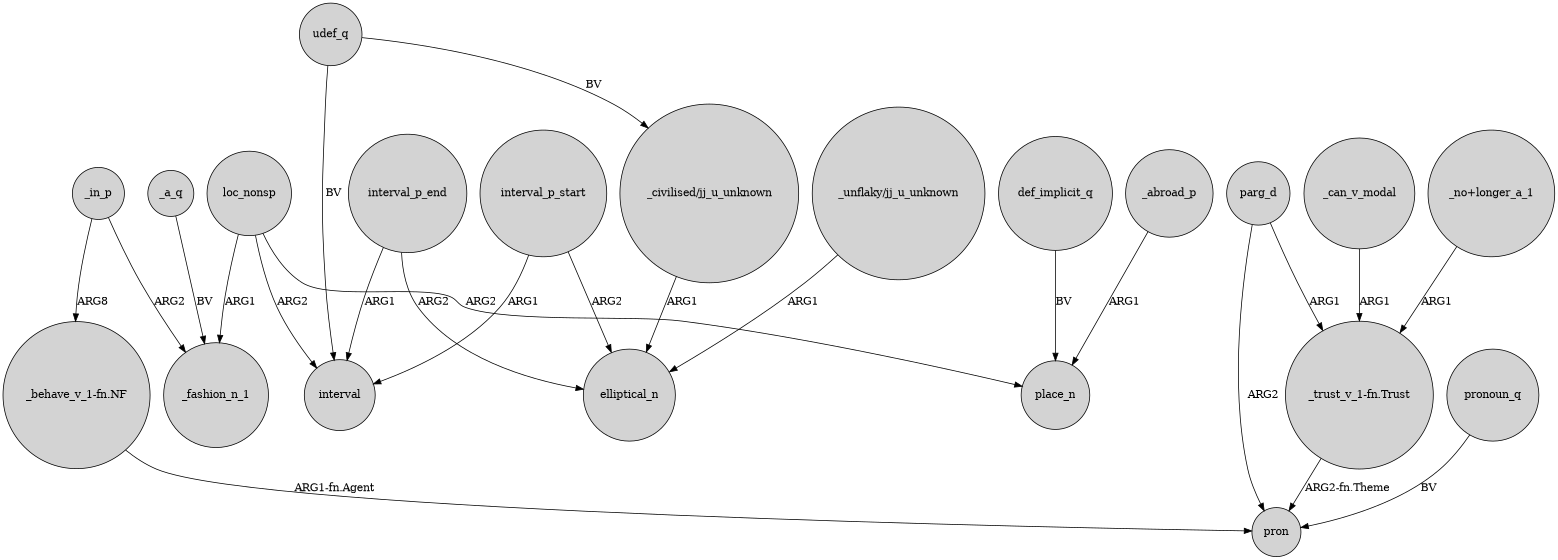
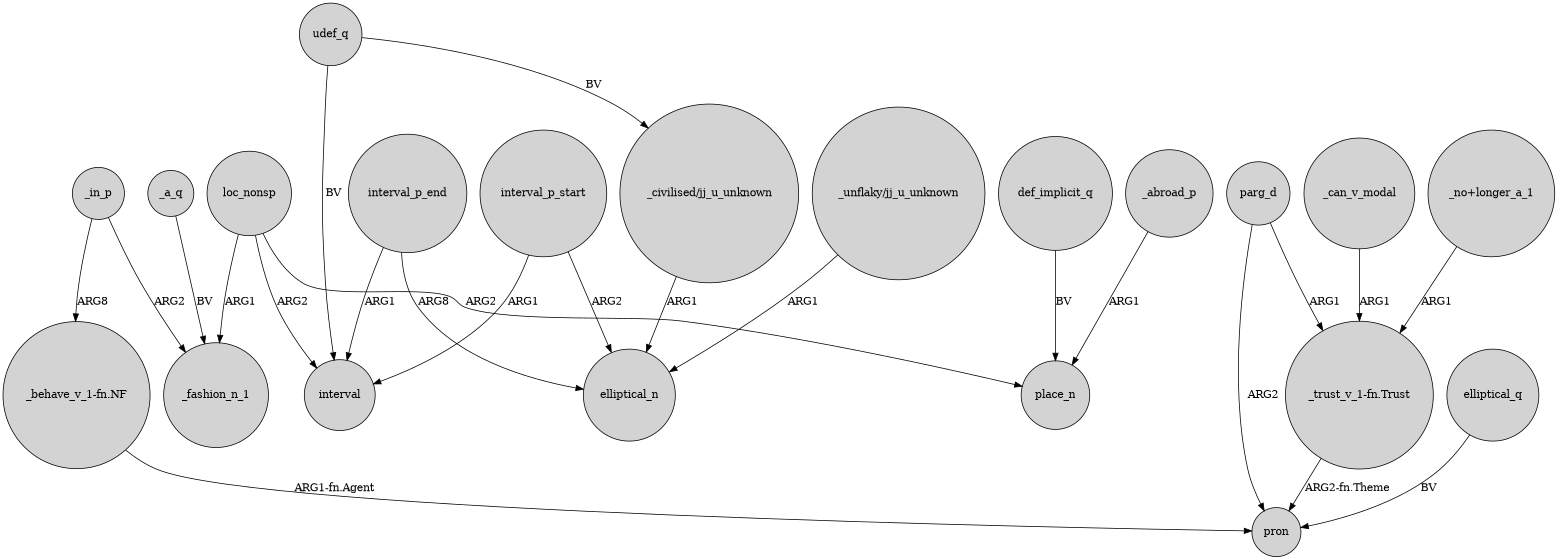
(434, 302) -> (434, 302)
(1493, 395) -> (1493, 395)
